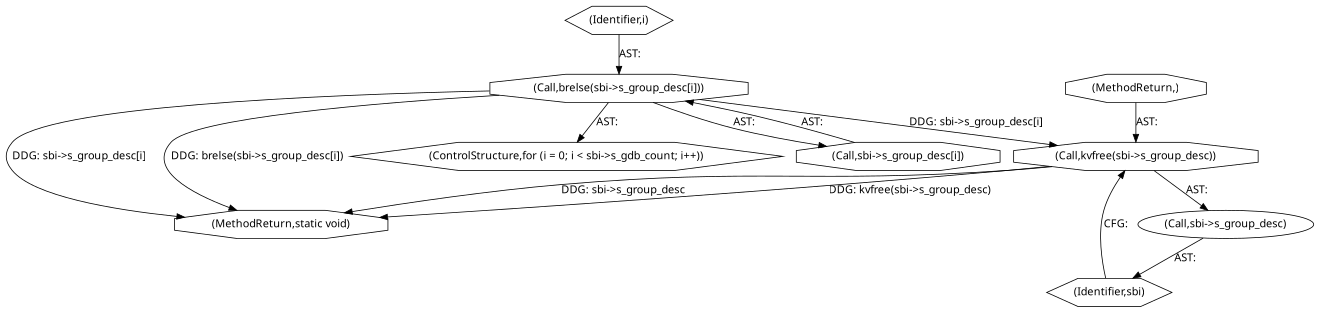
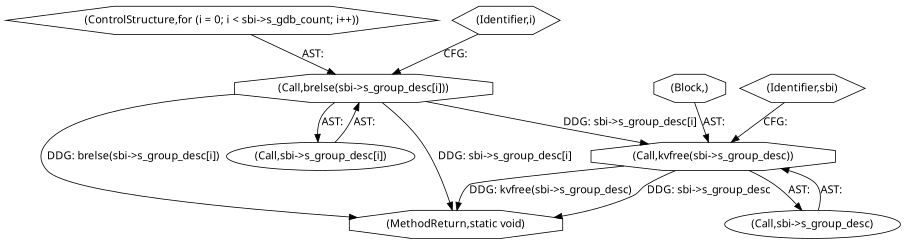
(632, 54) -> (457, 54)
(1136, 88) -> (690, 88)
(595, 119) -> (290, 53)
(898, 156) -> (321, 156)
(1171, 256) -> (815, 183)
